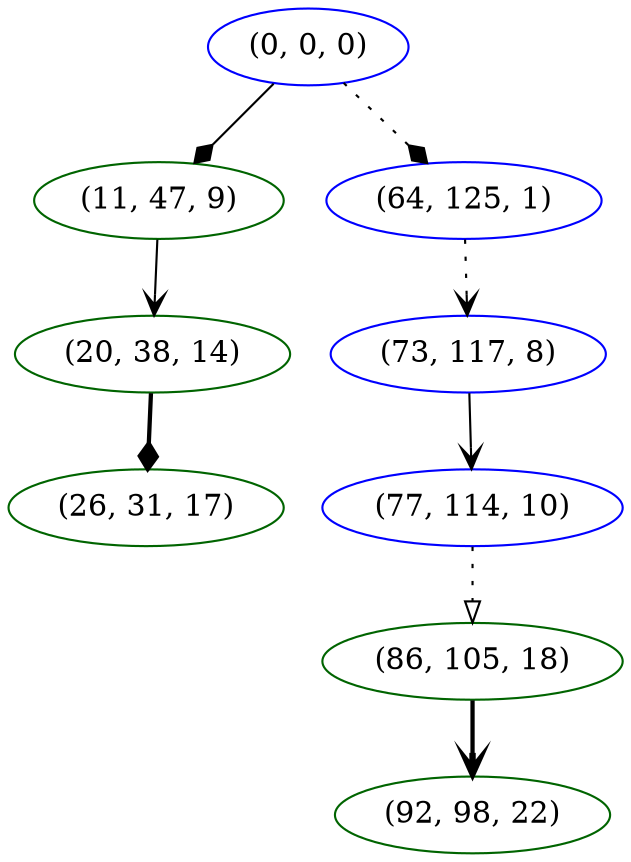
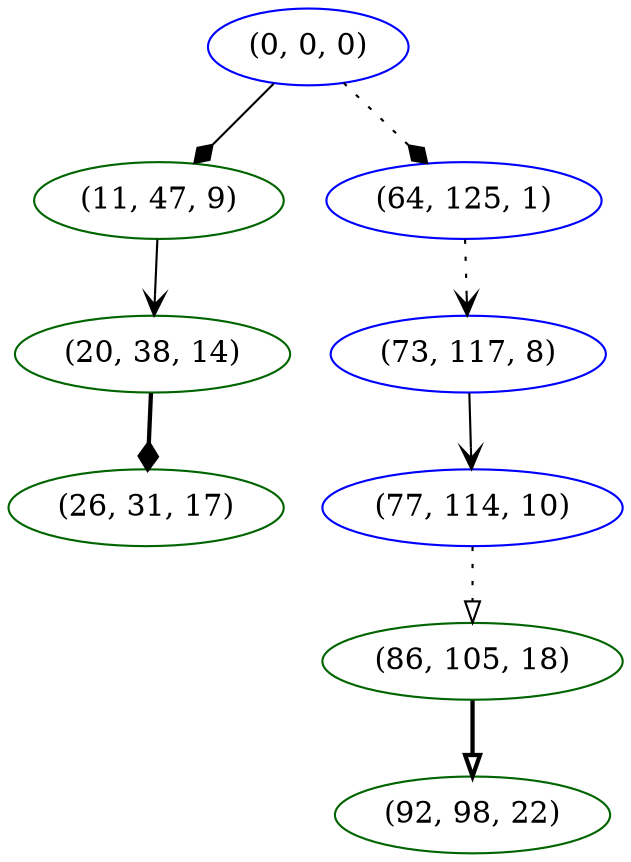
(473, 728) -> (473, 728)
